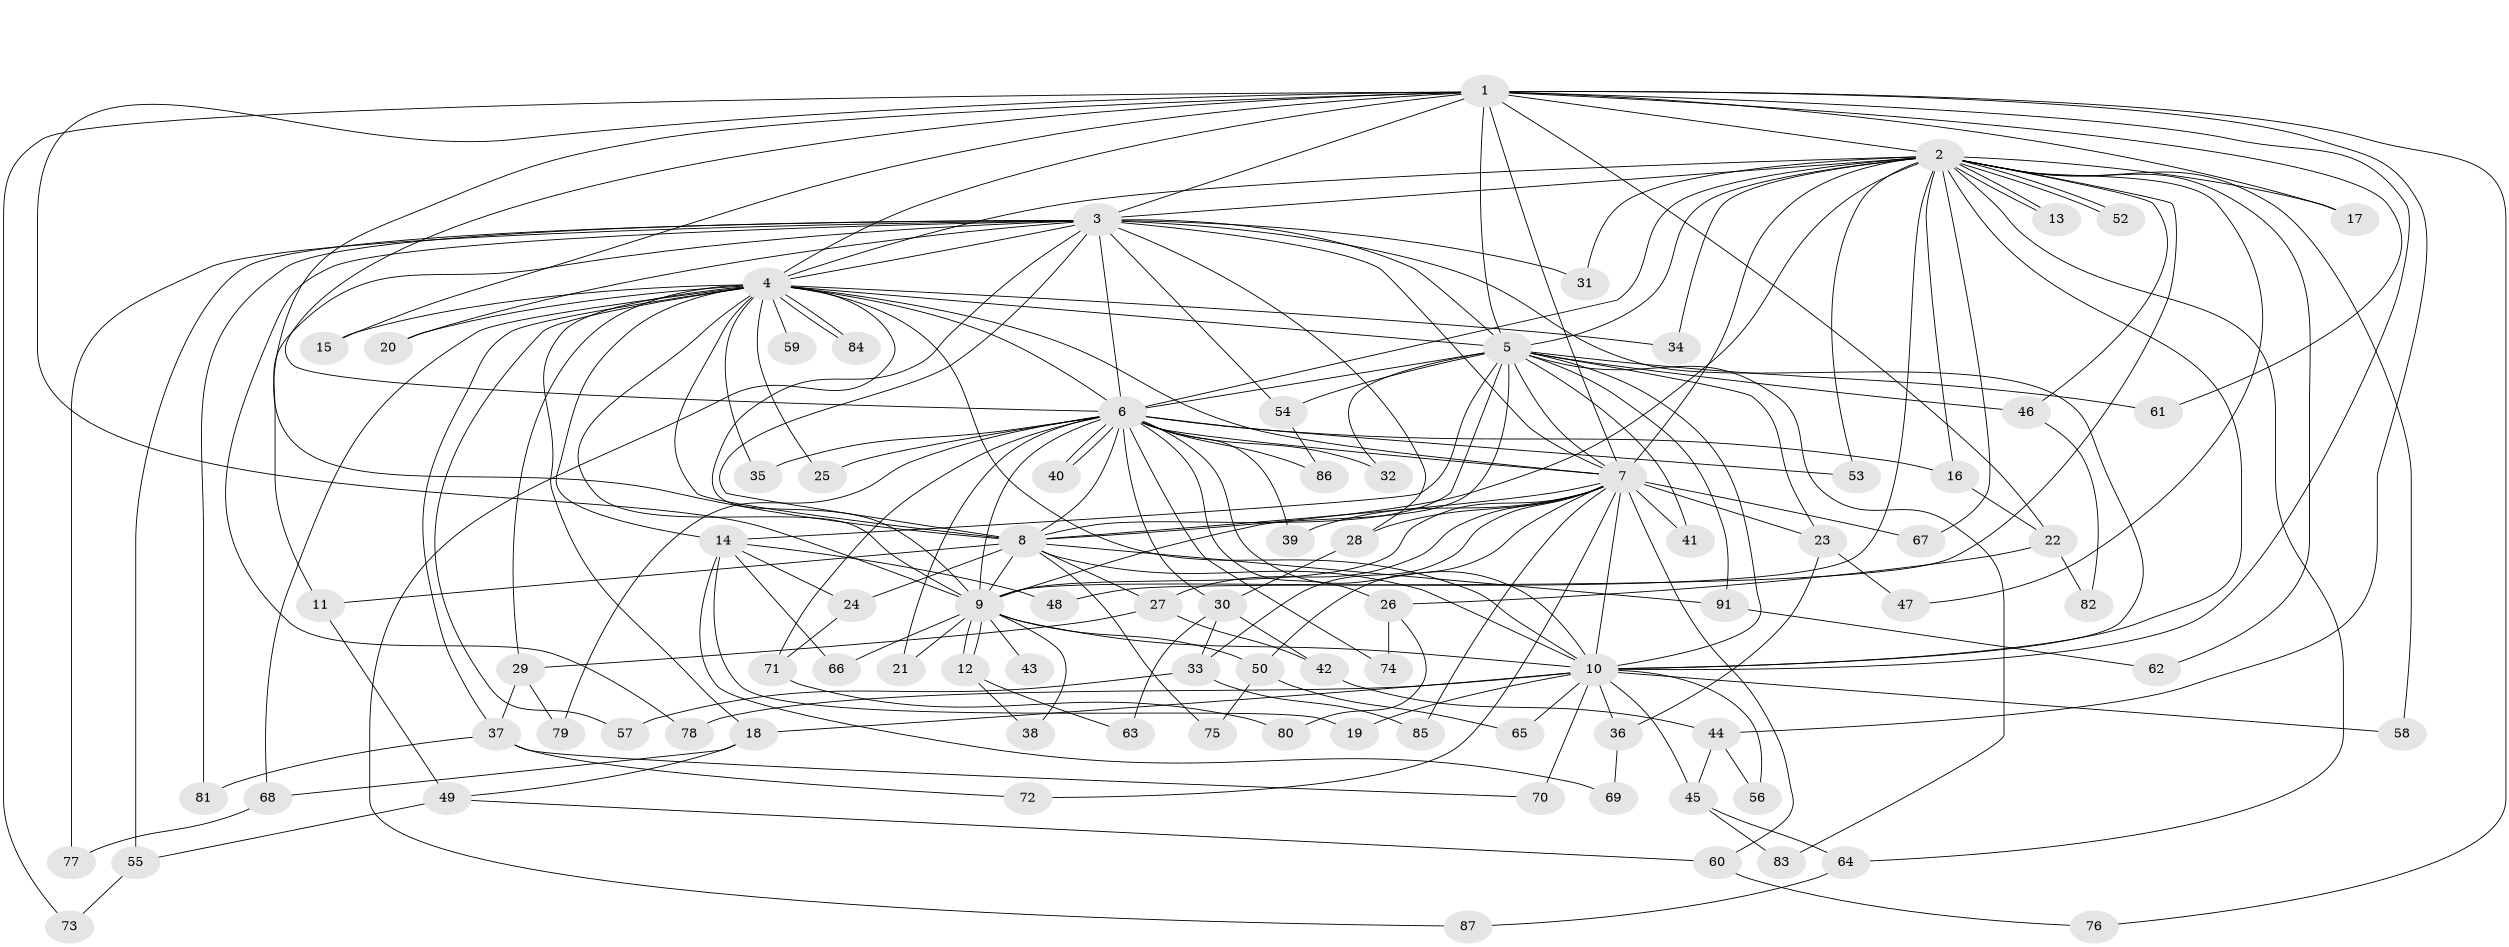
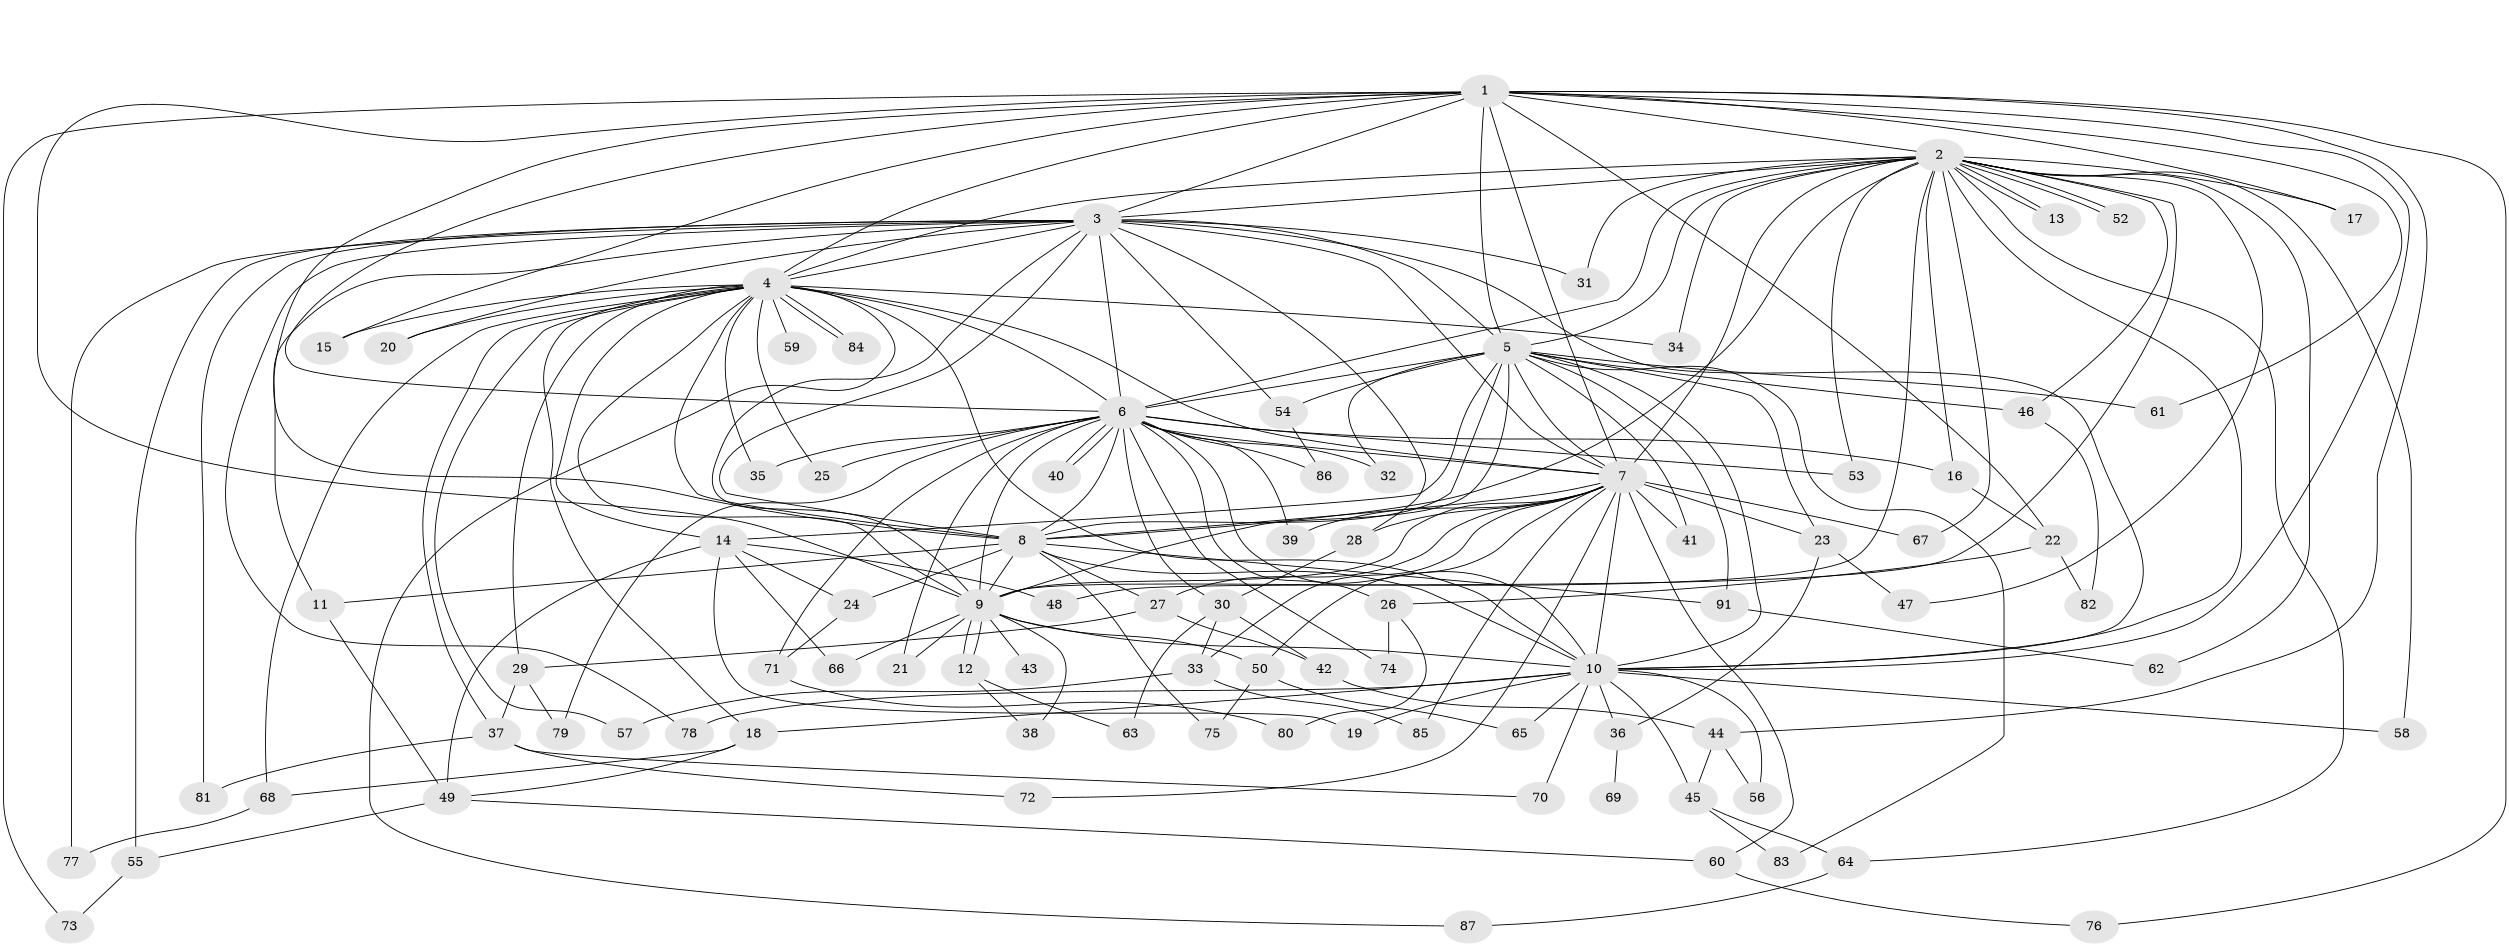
(1137, 316) -> none
(1085, 760) -> (528, 620)
